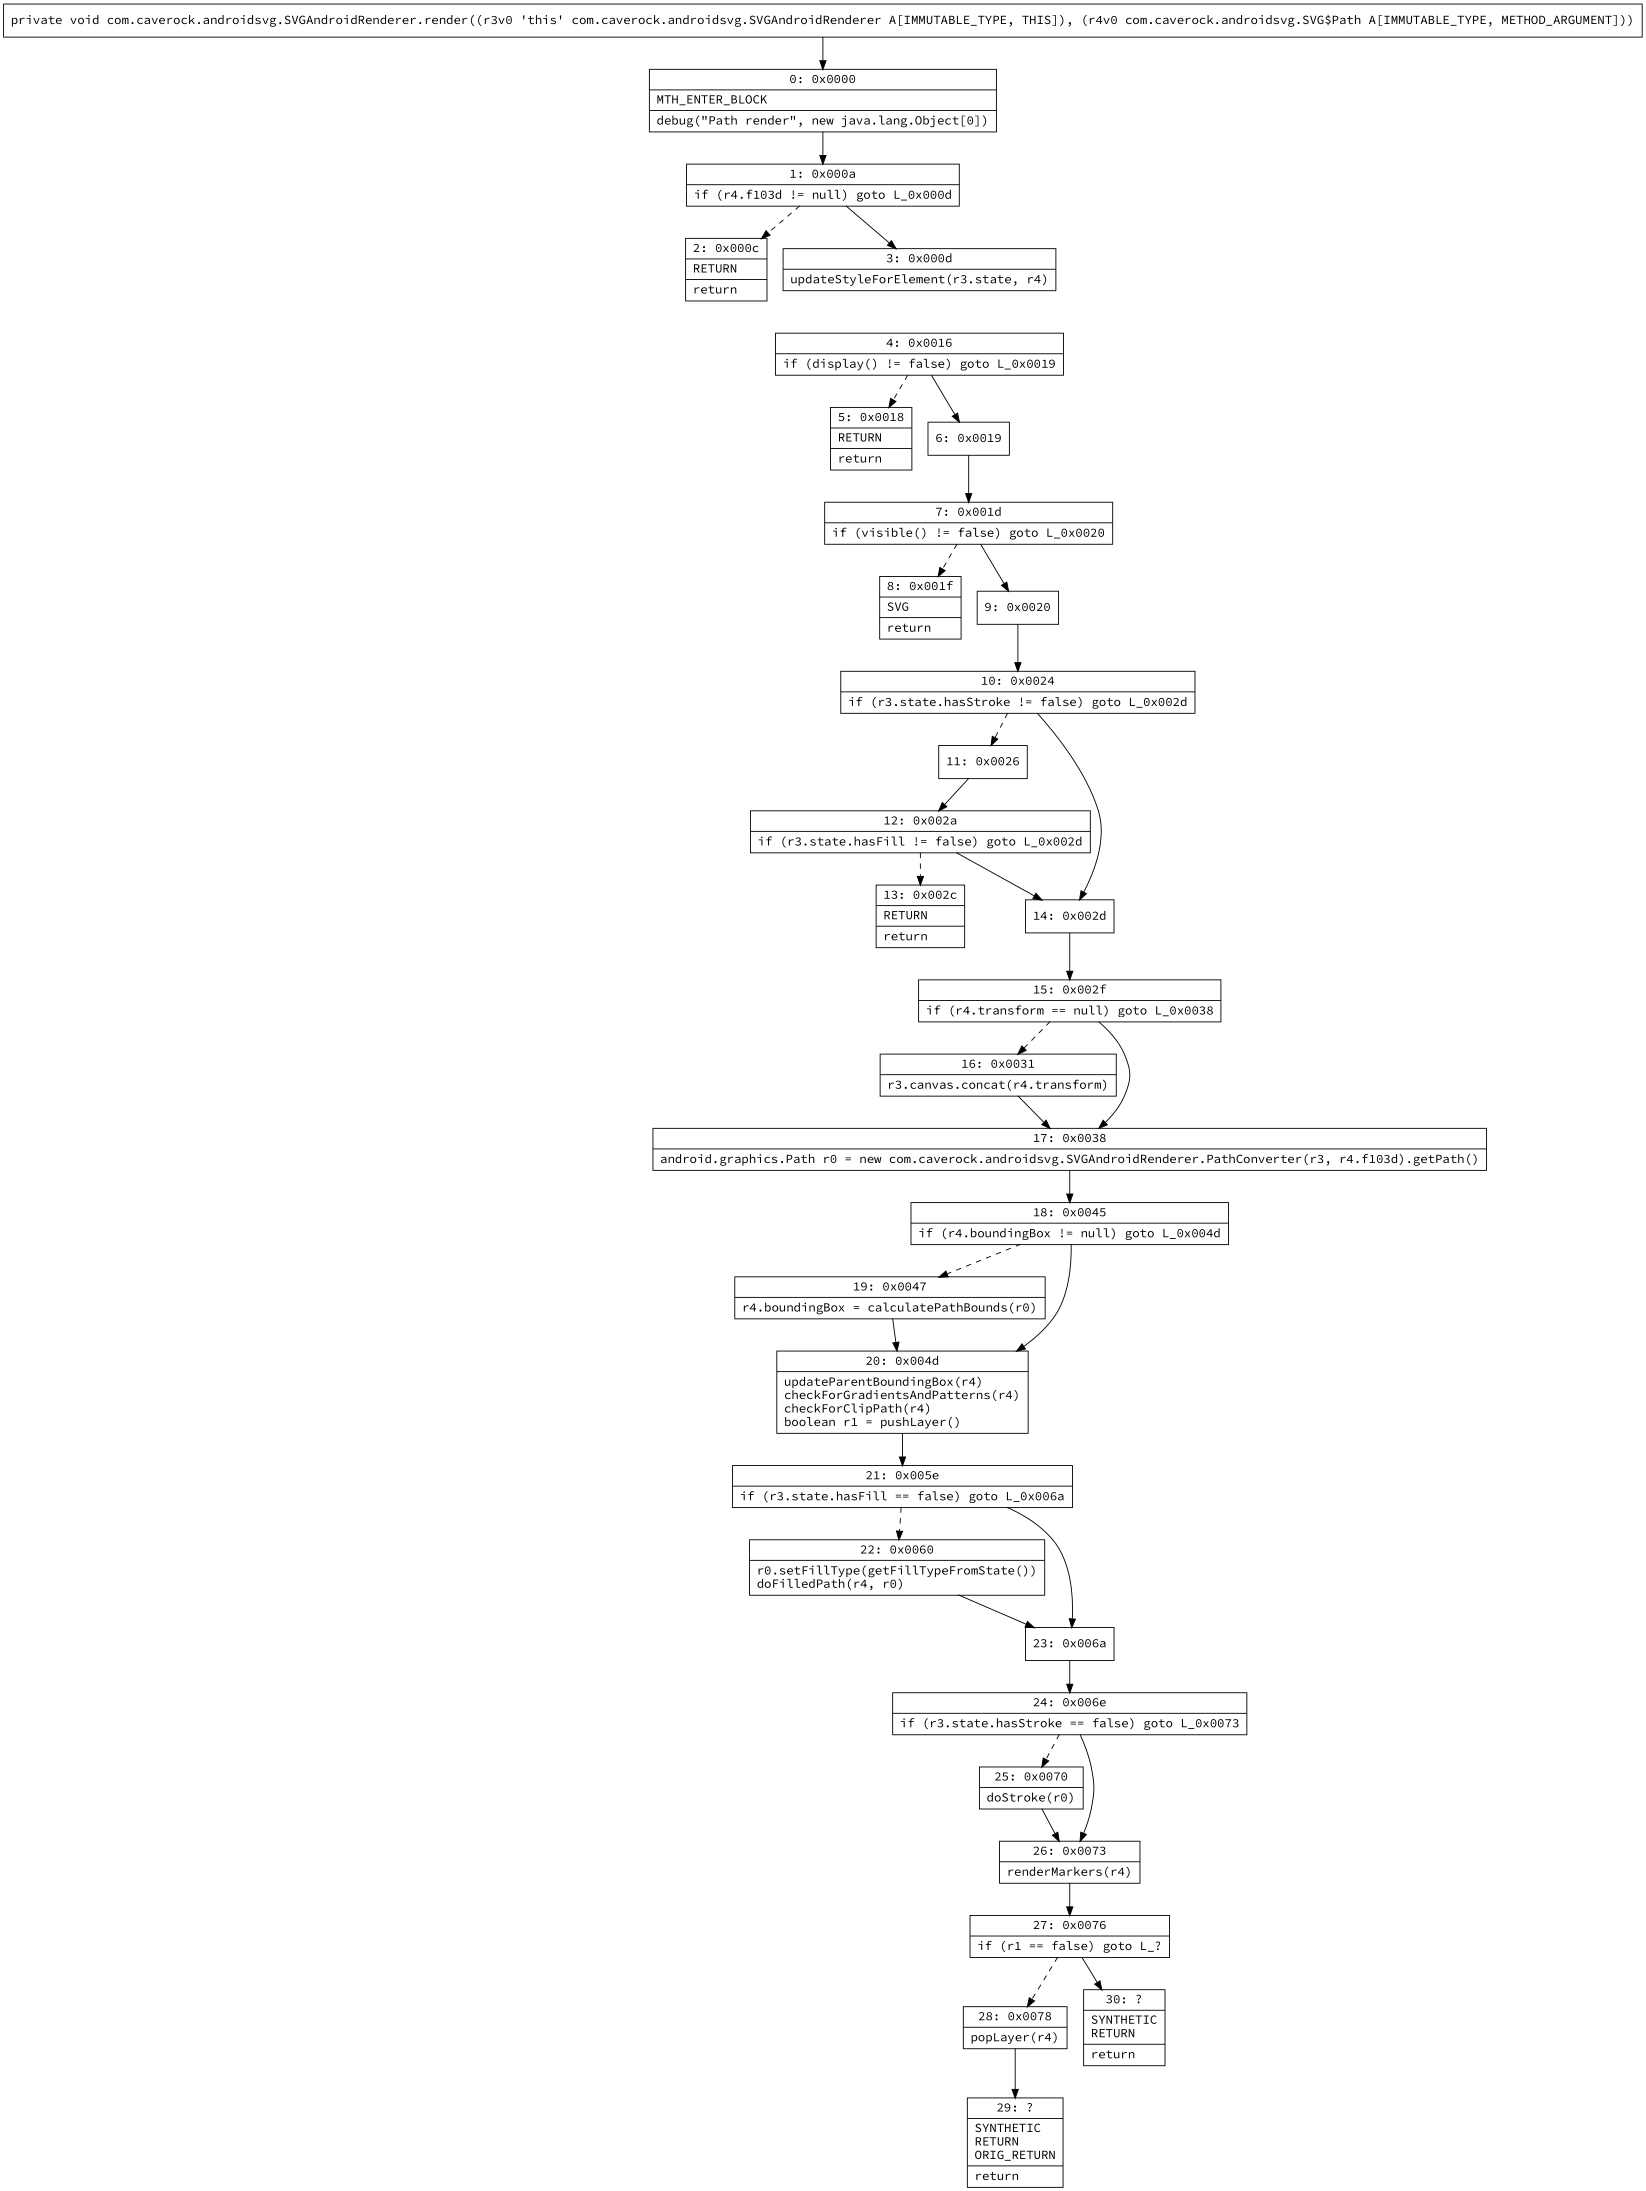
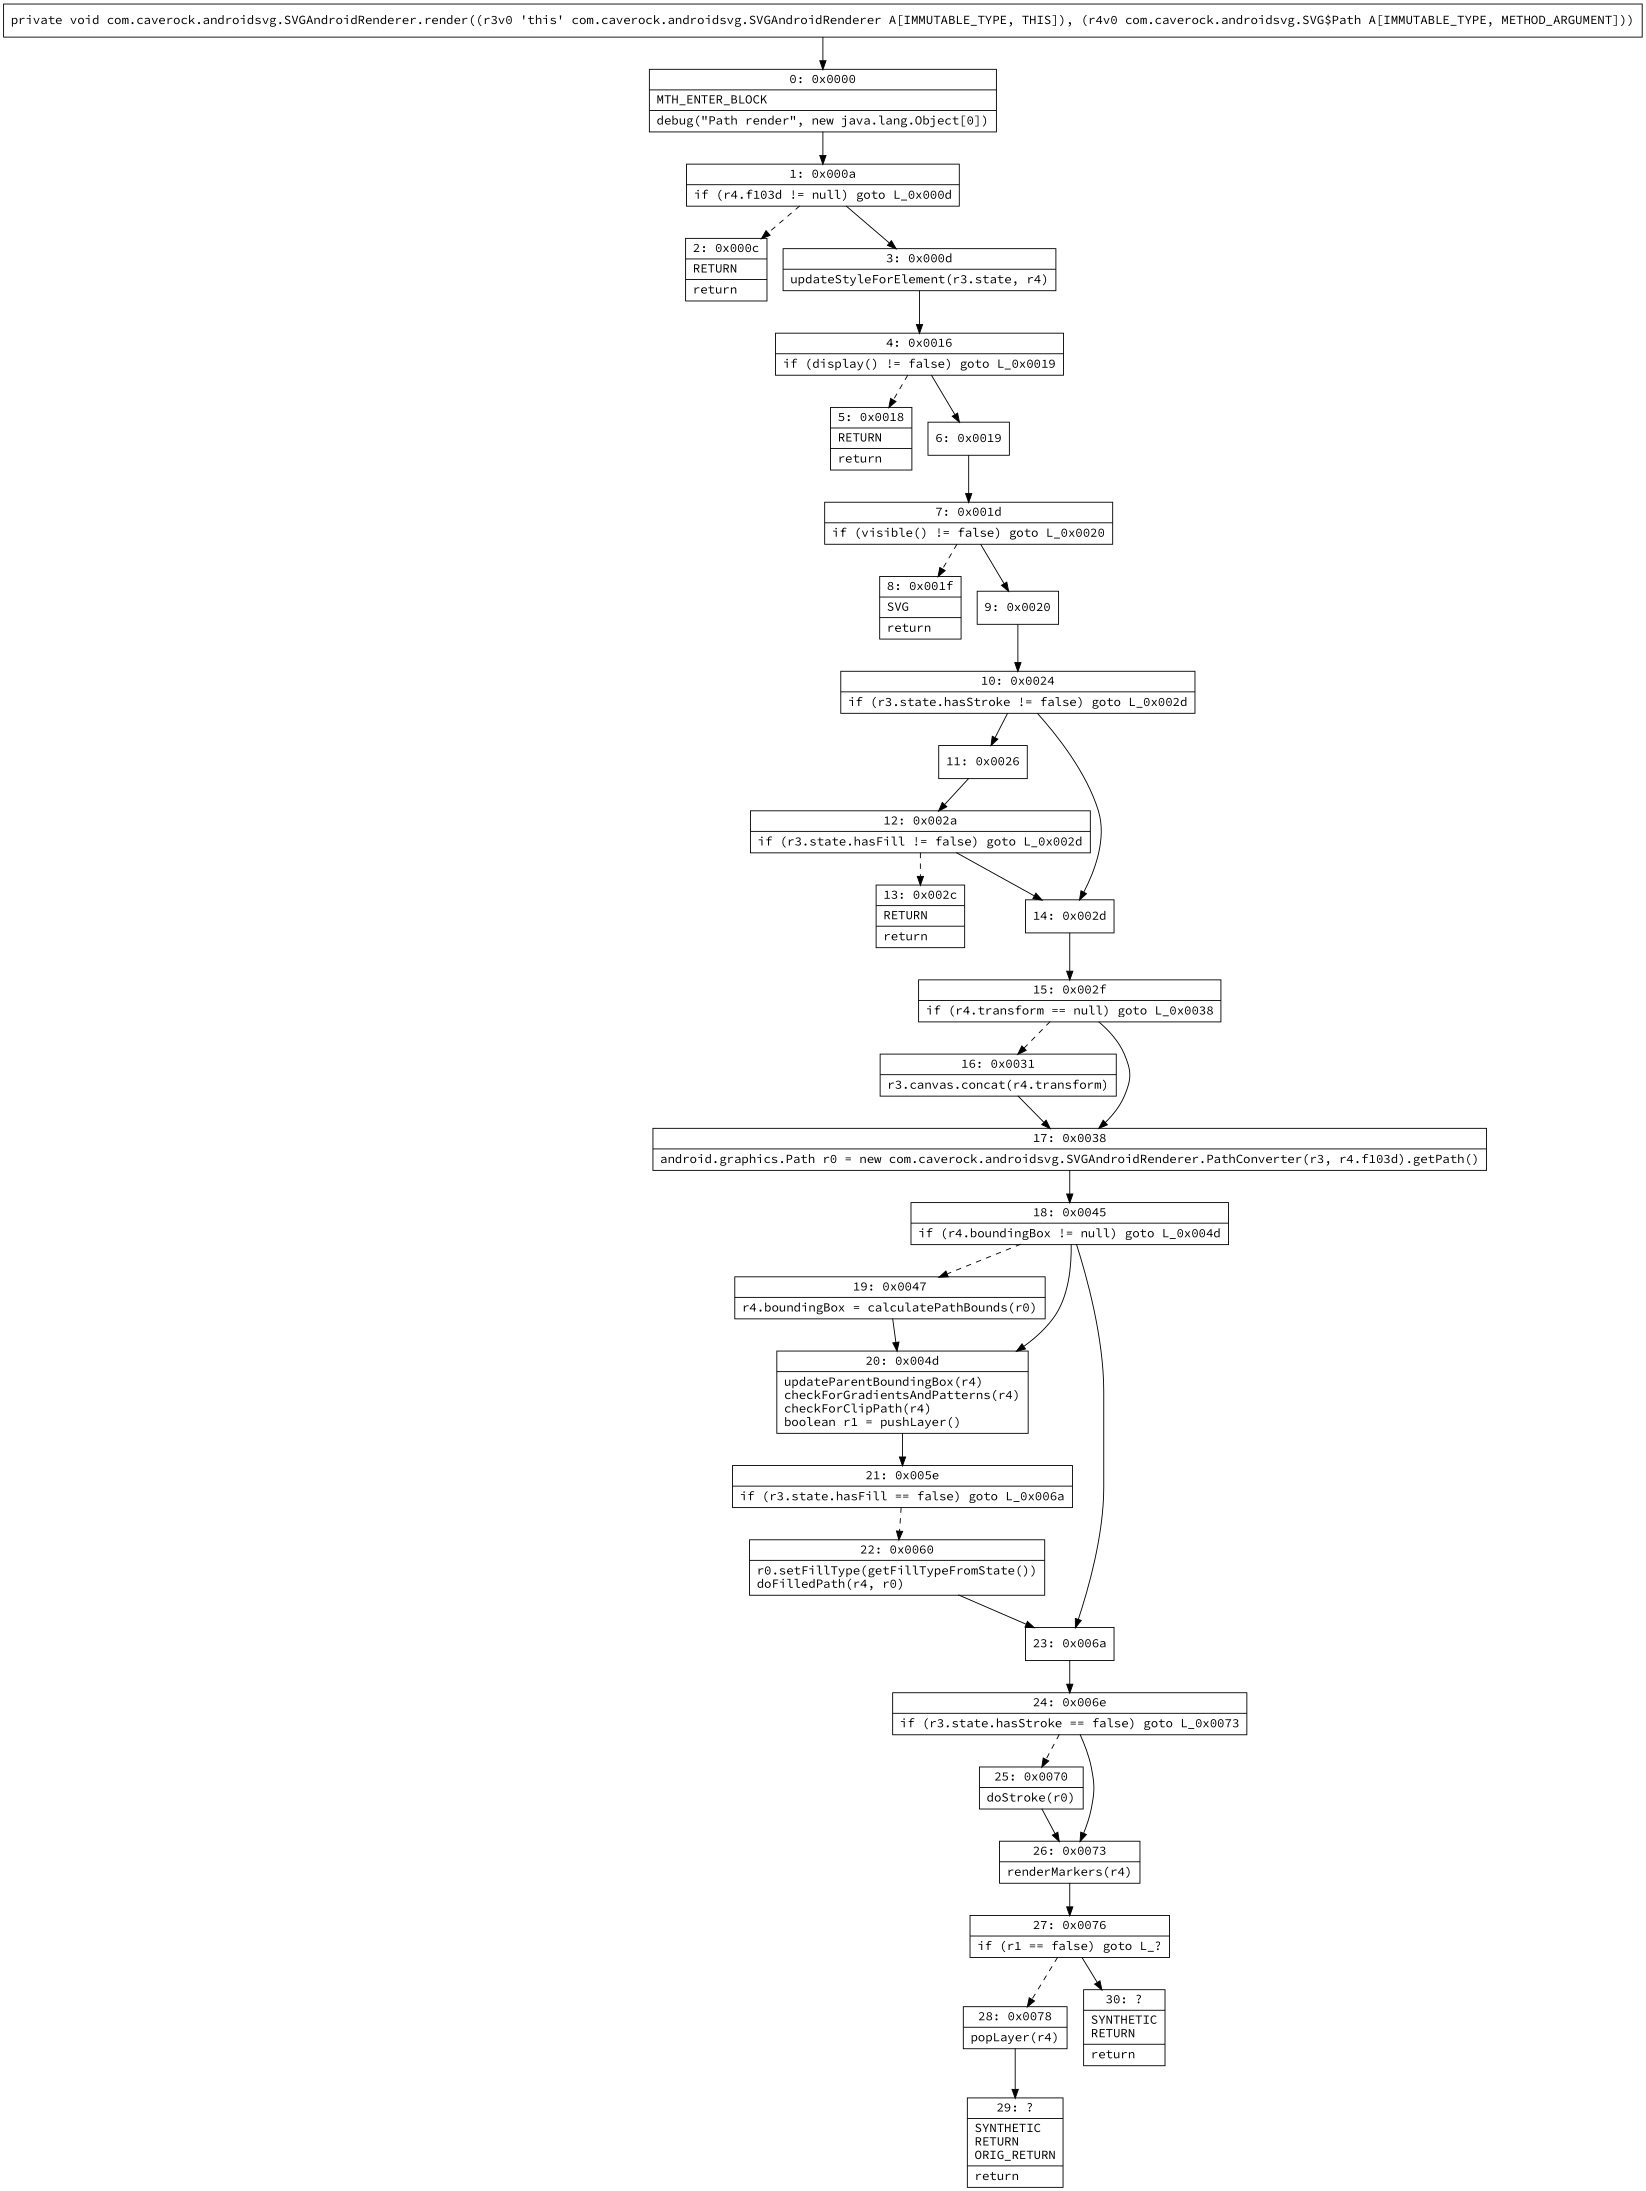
none -> (919, 308)
(1001, 725) -> (1001, 725)
(1060, 1551) -> (1104, 1432)
